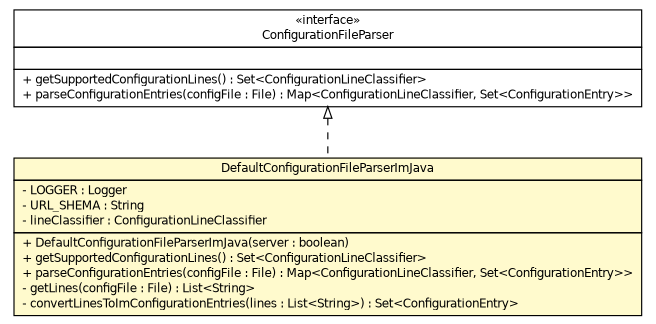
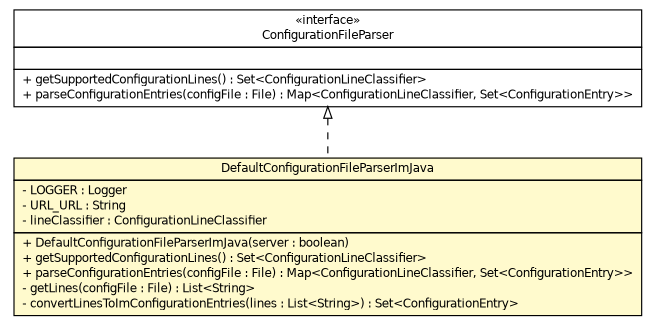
(83, 206) -> (74, 206)
